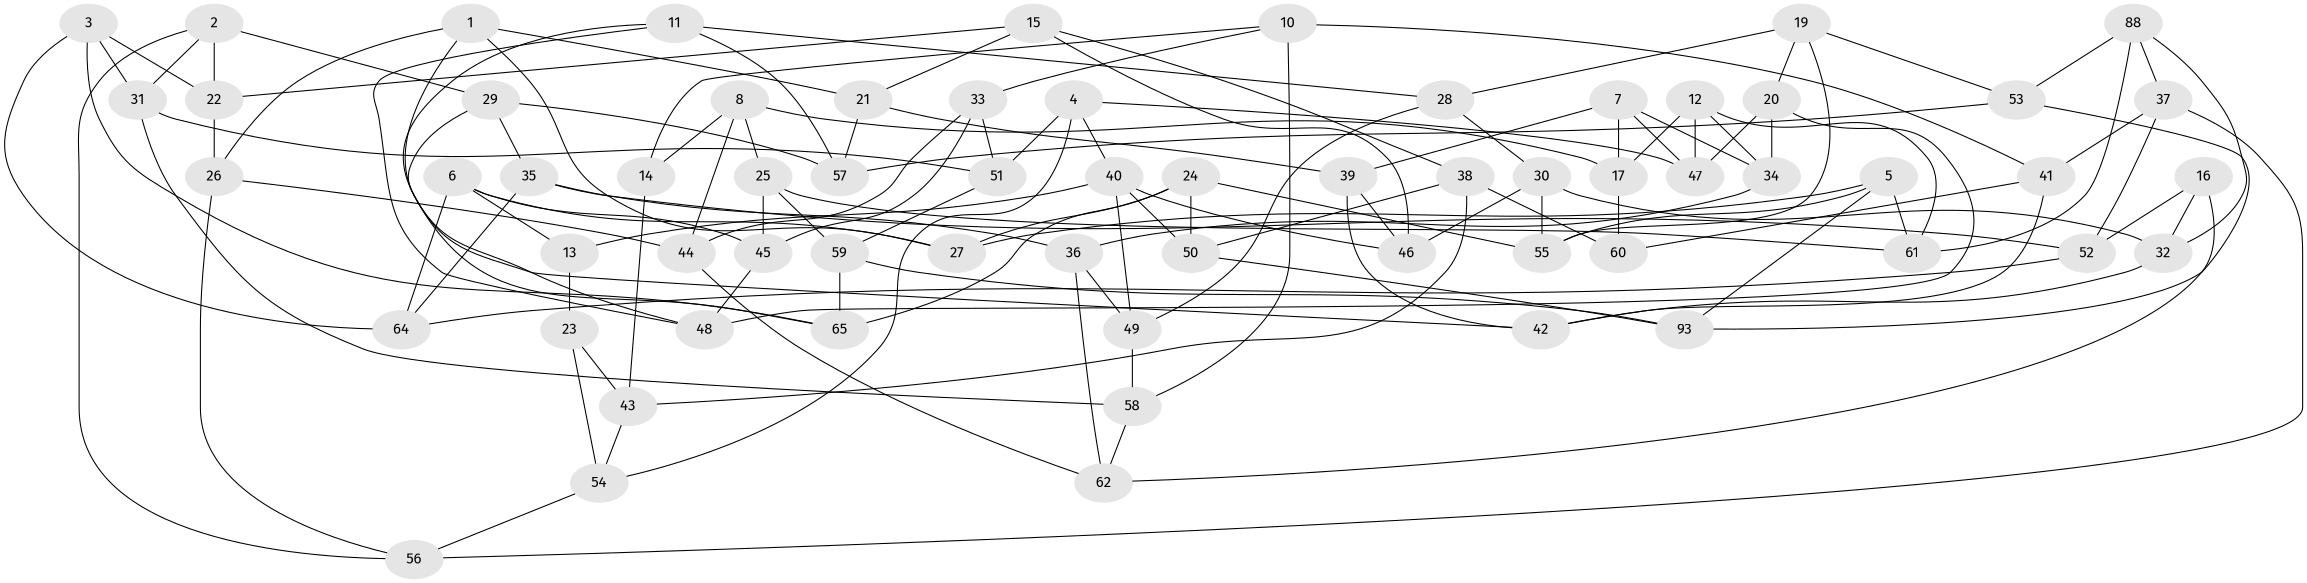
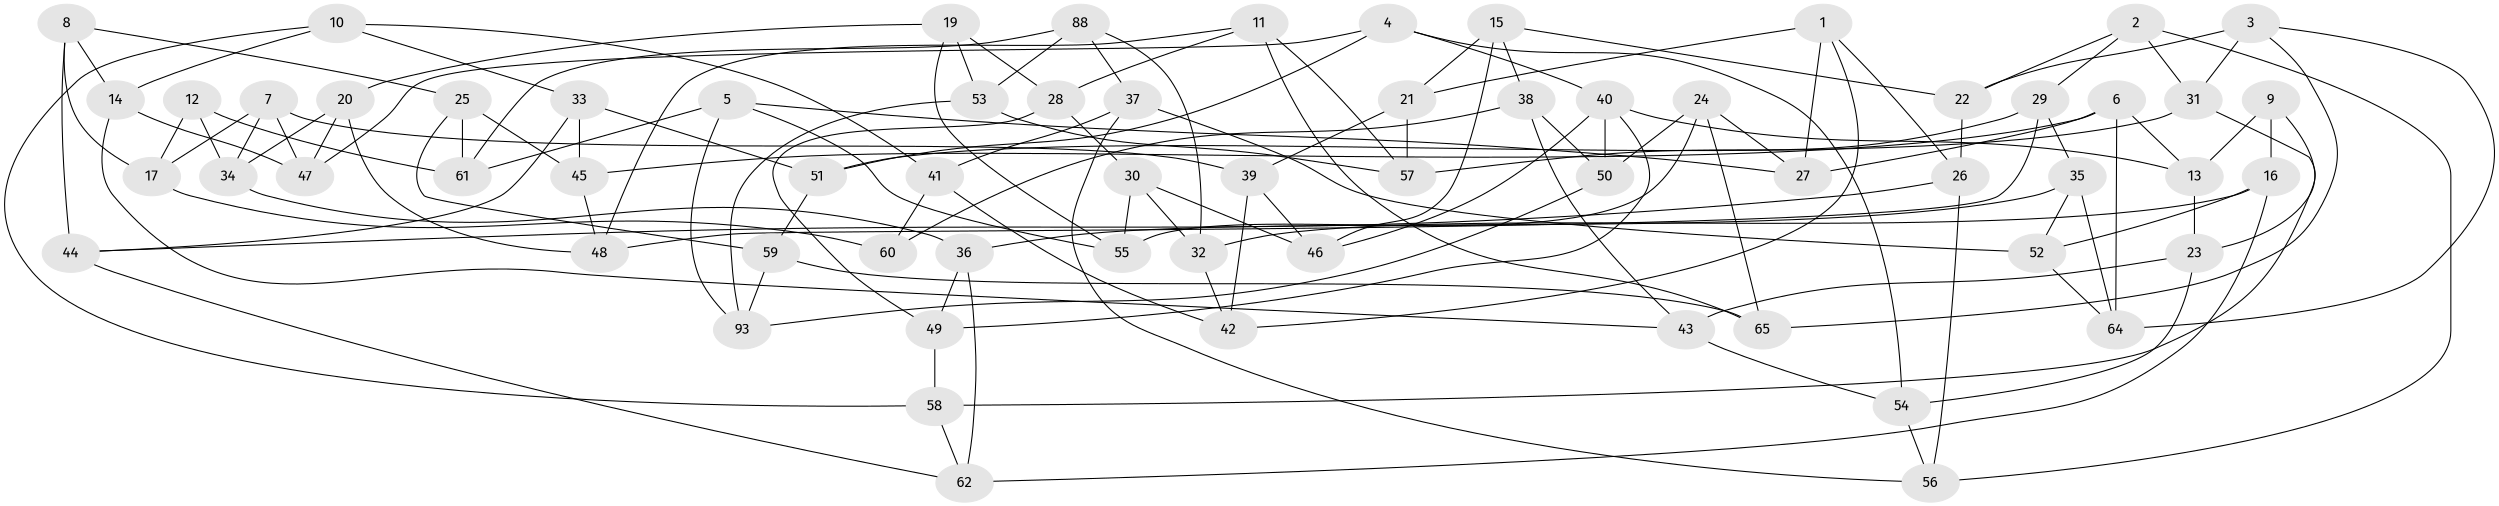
none -> (2271, 100)
(1695, 146) -> (199, 135)
